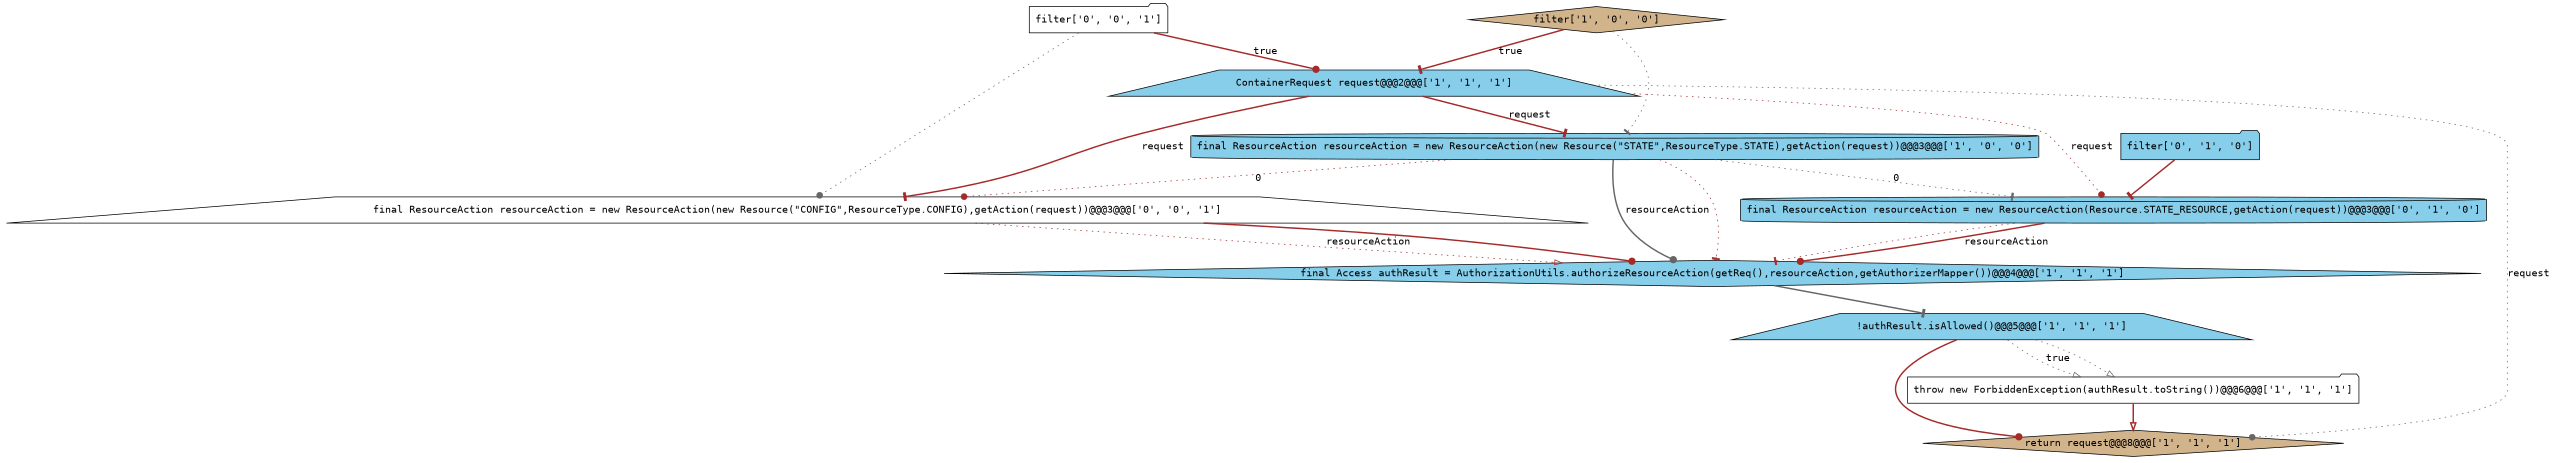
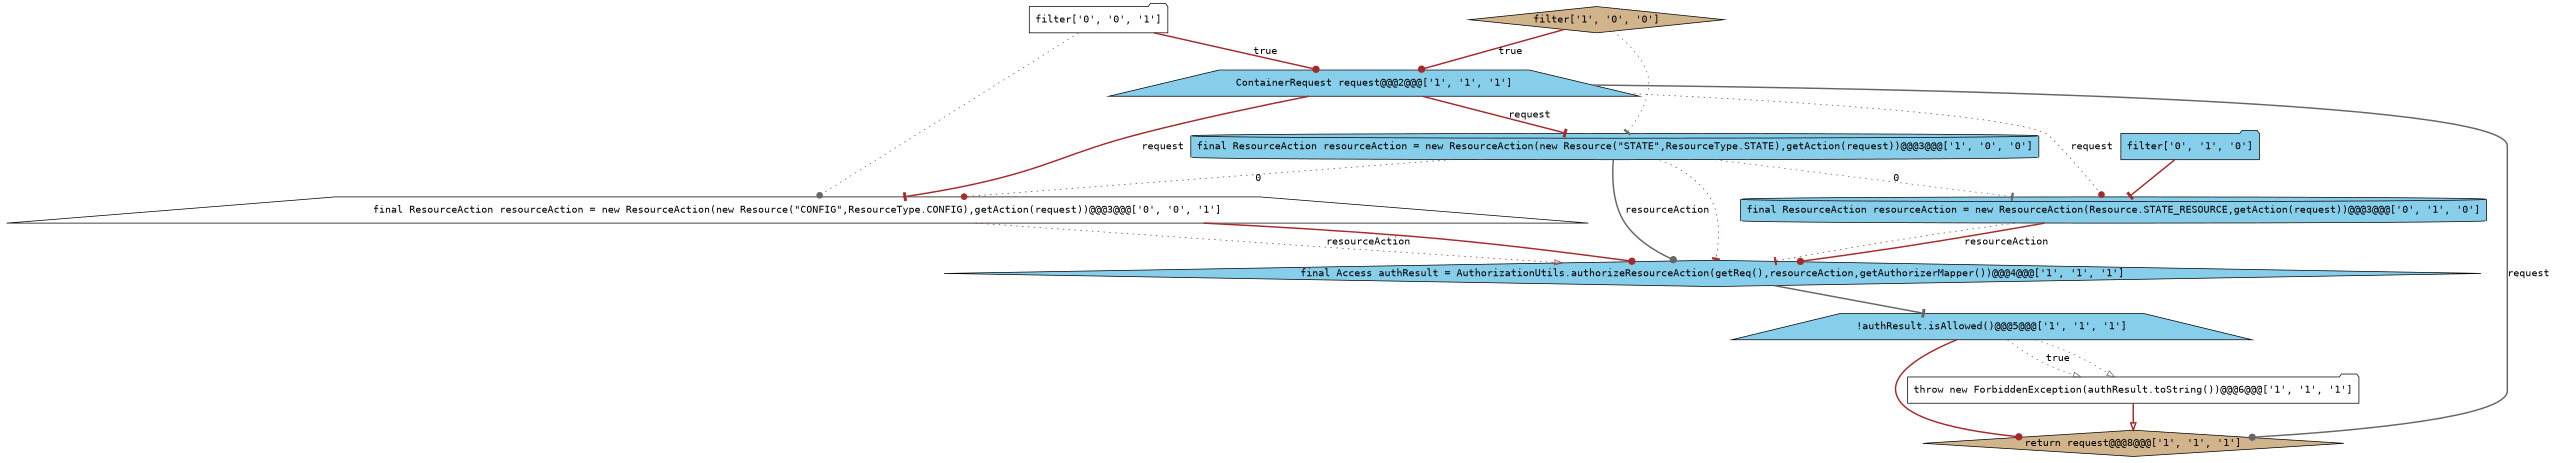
(1493, 49) -> (1494, 49)
(2306, 108) -> (2306, 108)
